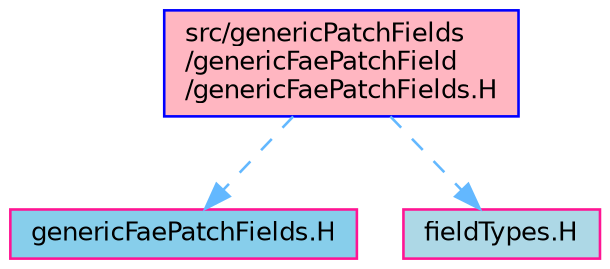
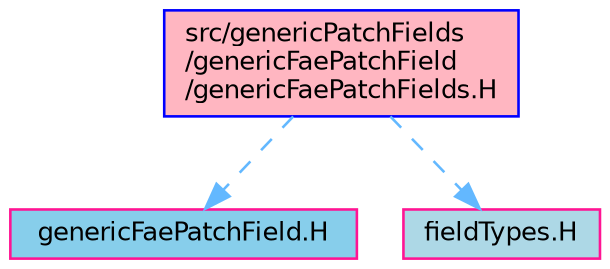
(184, 234) -> (184, 234)
